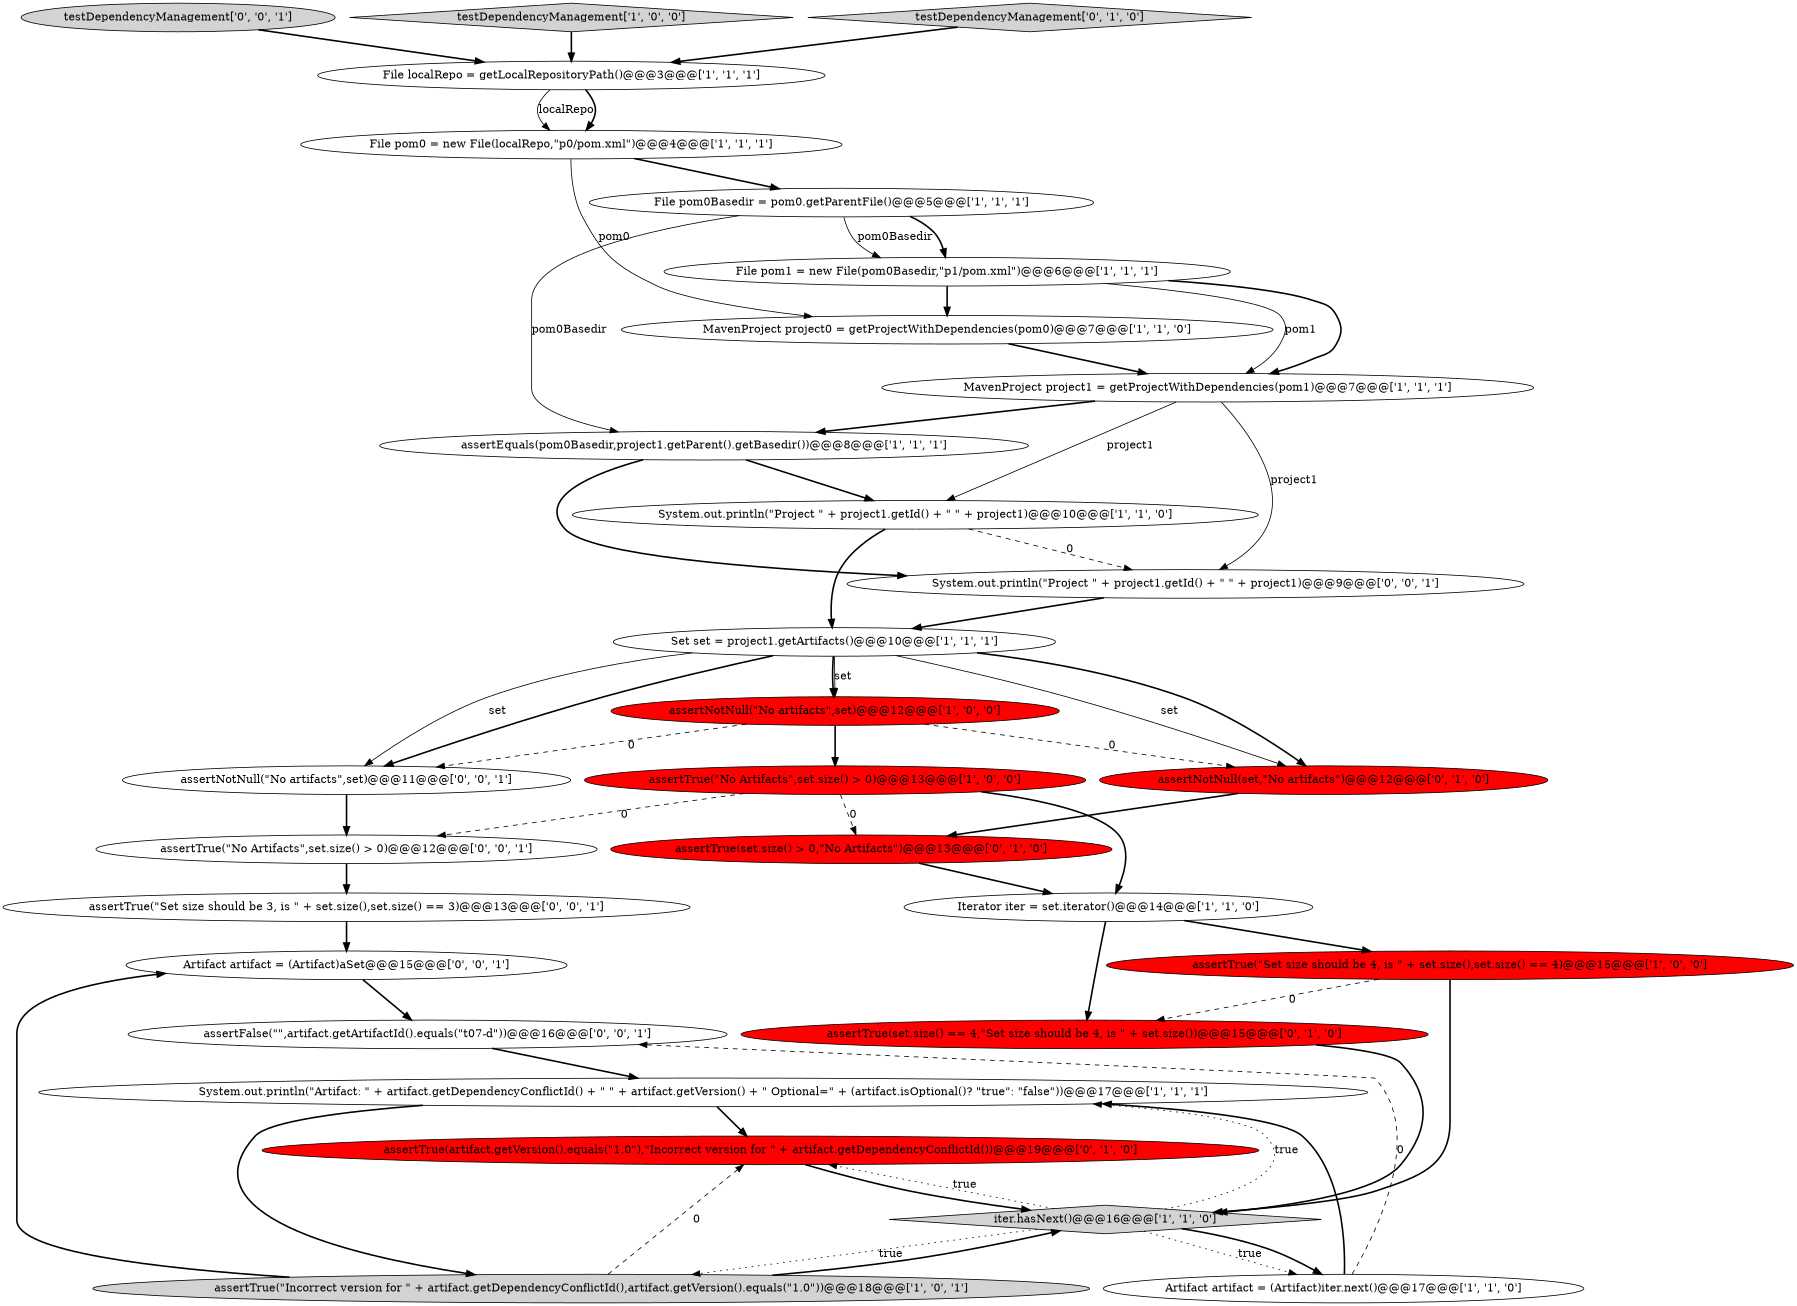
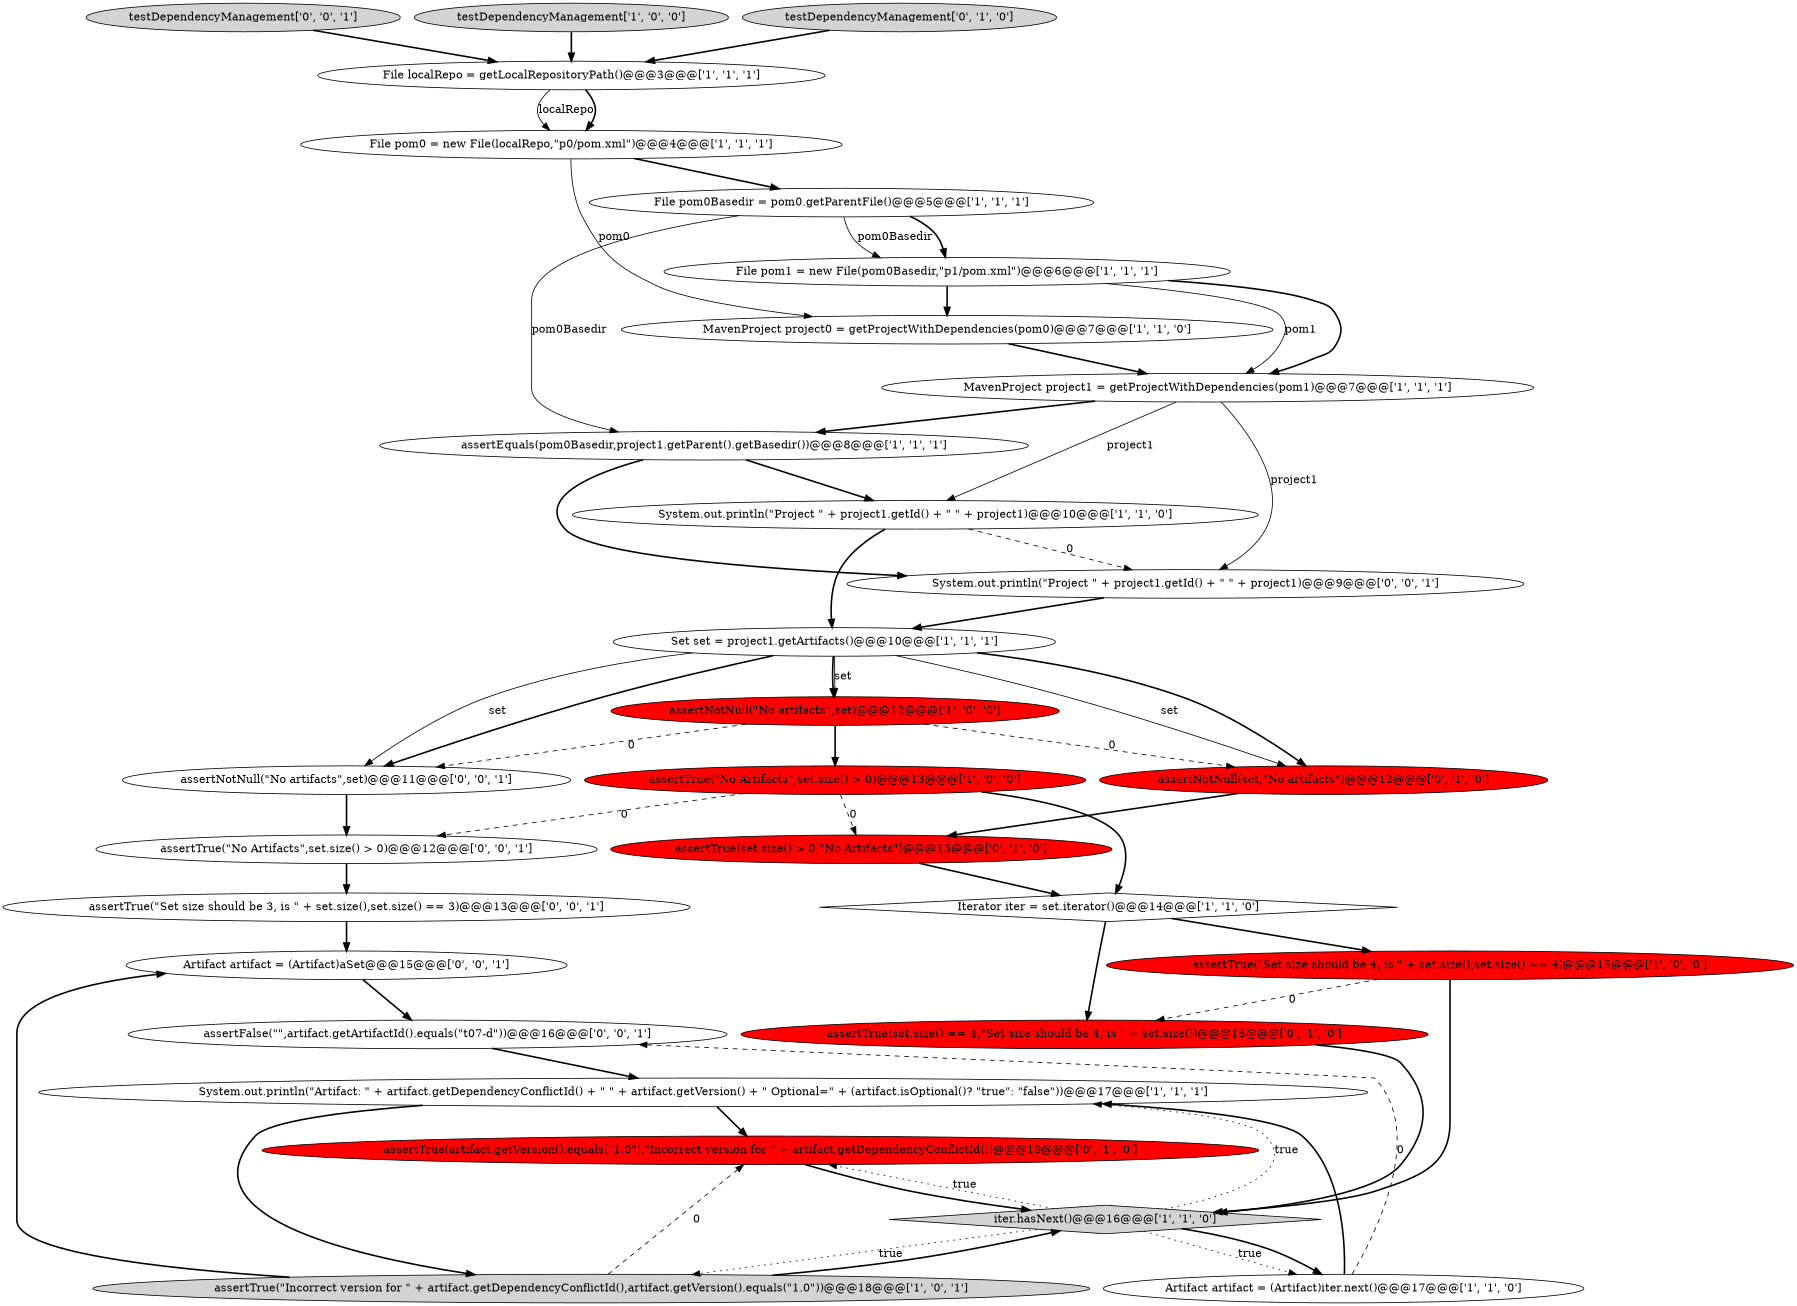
(571, 17) -> (571, 17)
(1030, 17) -> (899, 17)
(1108, 907) -> (1108, 907)
